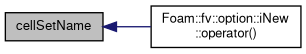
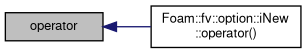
(54, 27) -> (54, 27)
